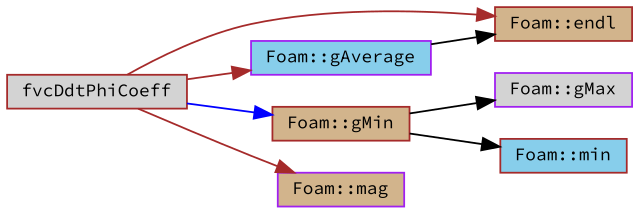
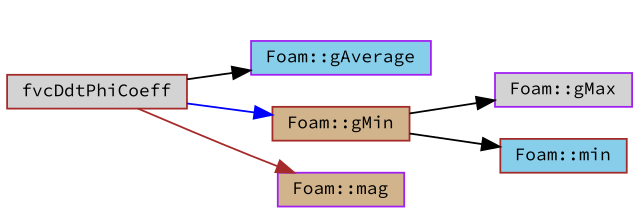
(564, 24) -> none
(210, 76) -> (210, 76)
